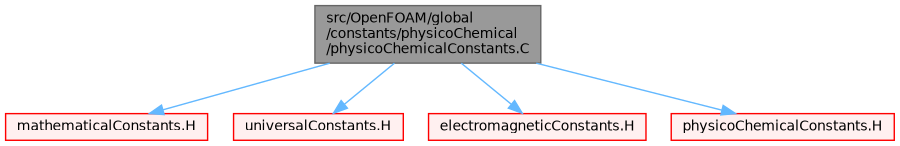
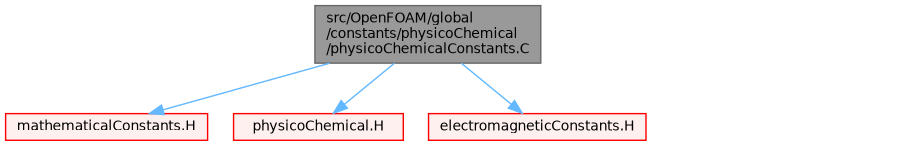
(318, 127) -> (318, 127)
(783, 127) -> none
